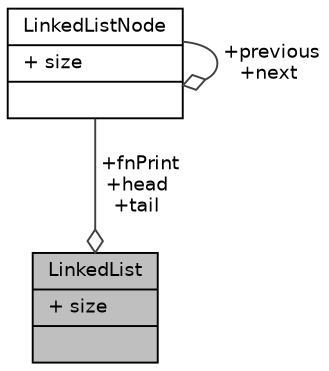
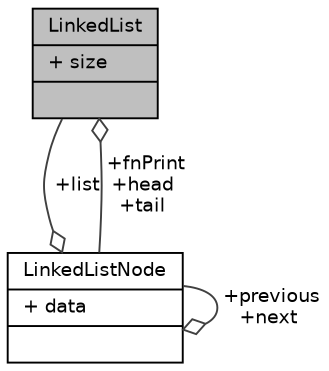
(53, 63) -> (56, 307)
none -> (45, 174)
